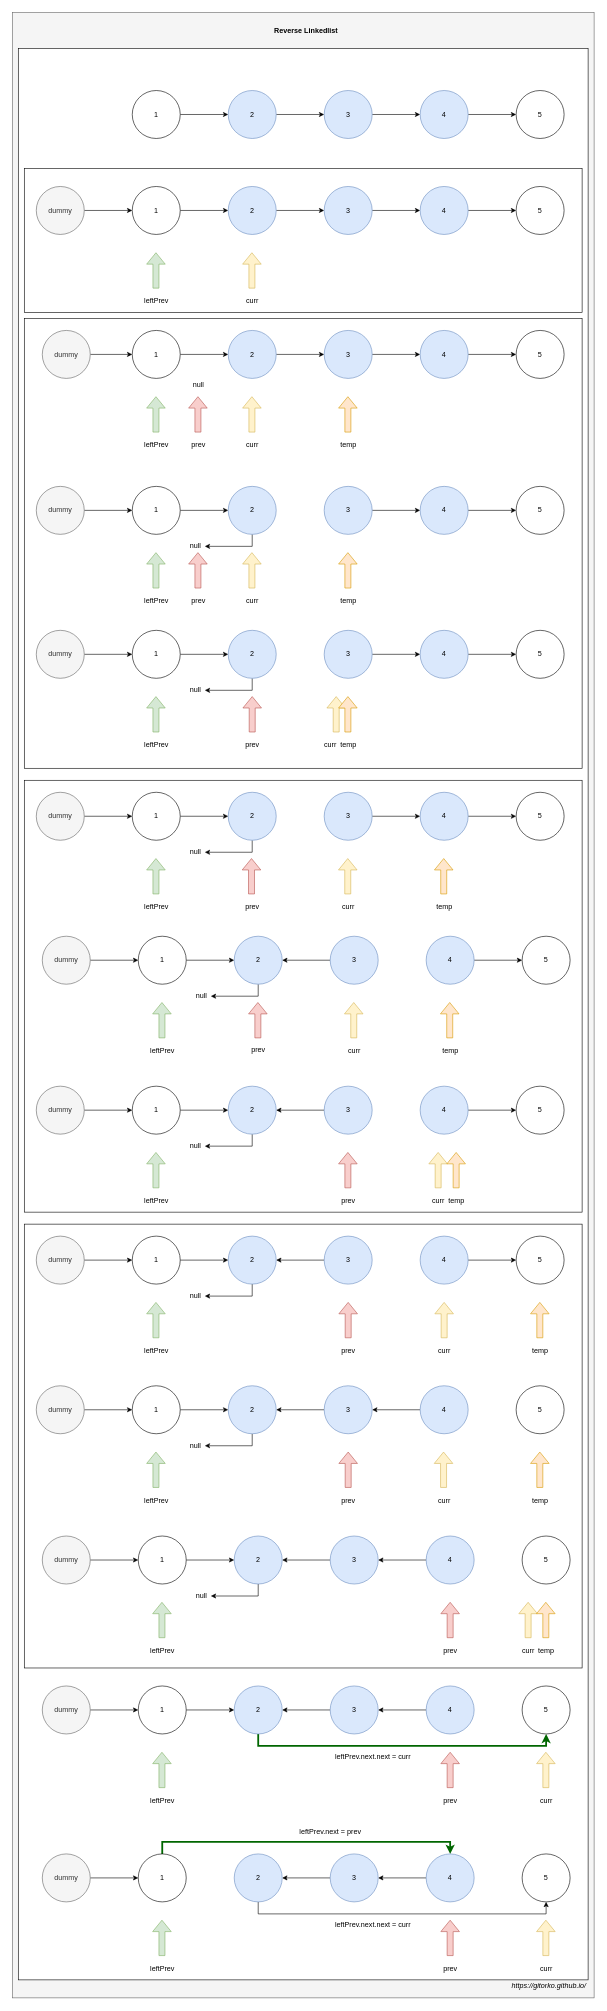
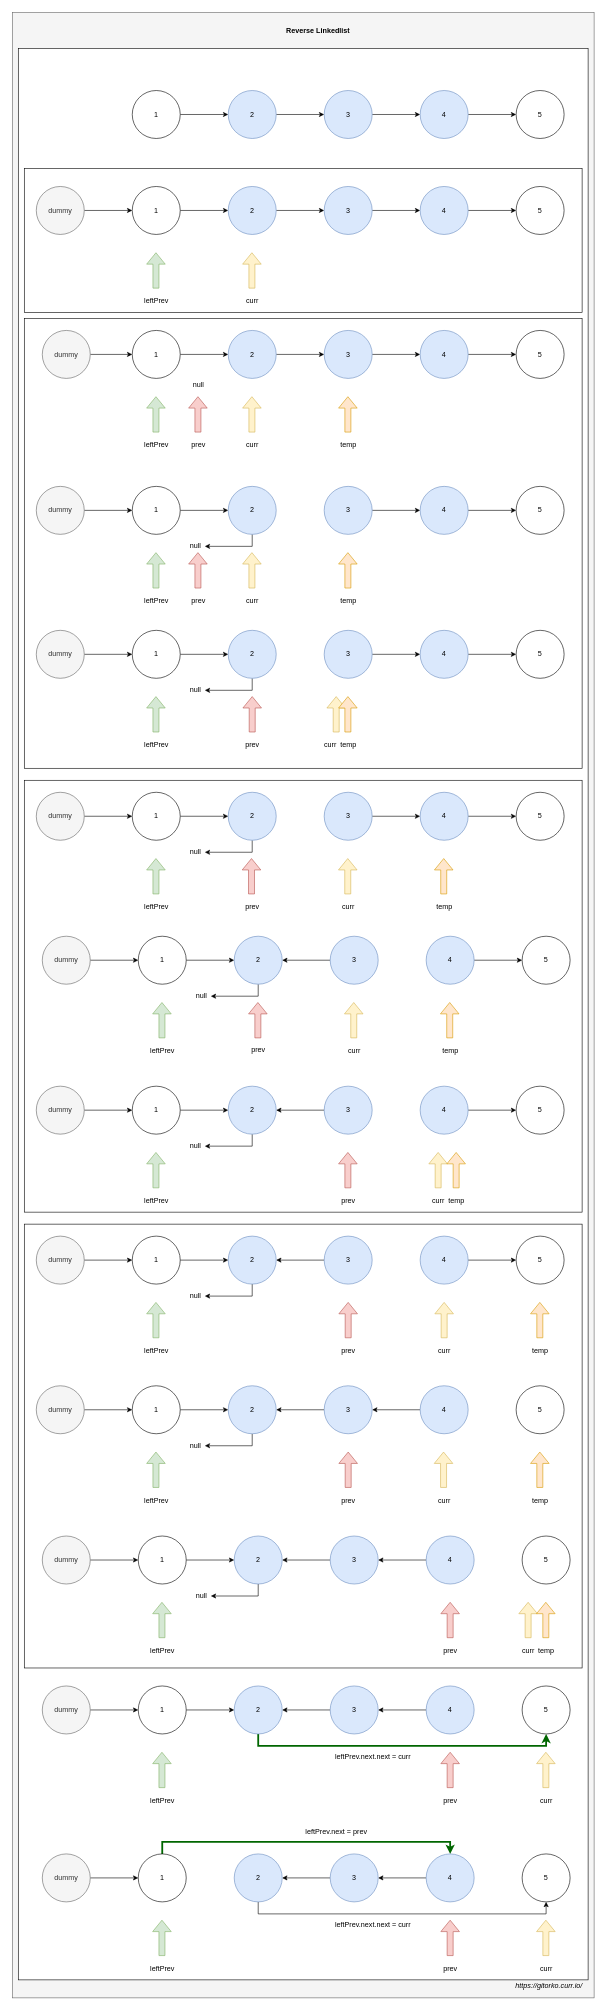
(306, 30) -> (318, 30)
(330, 1832) -> (336, 1832)
(549, 1986) -> (549, 1986)
